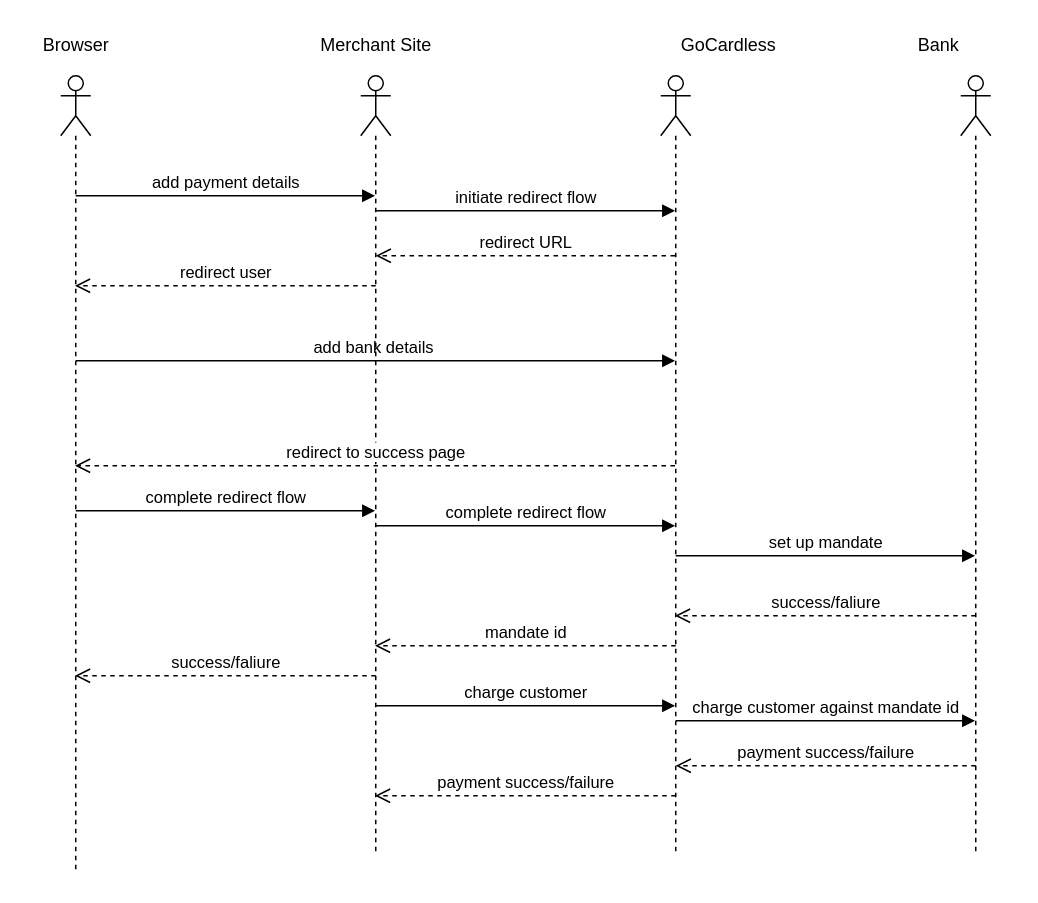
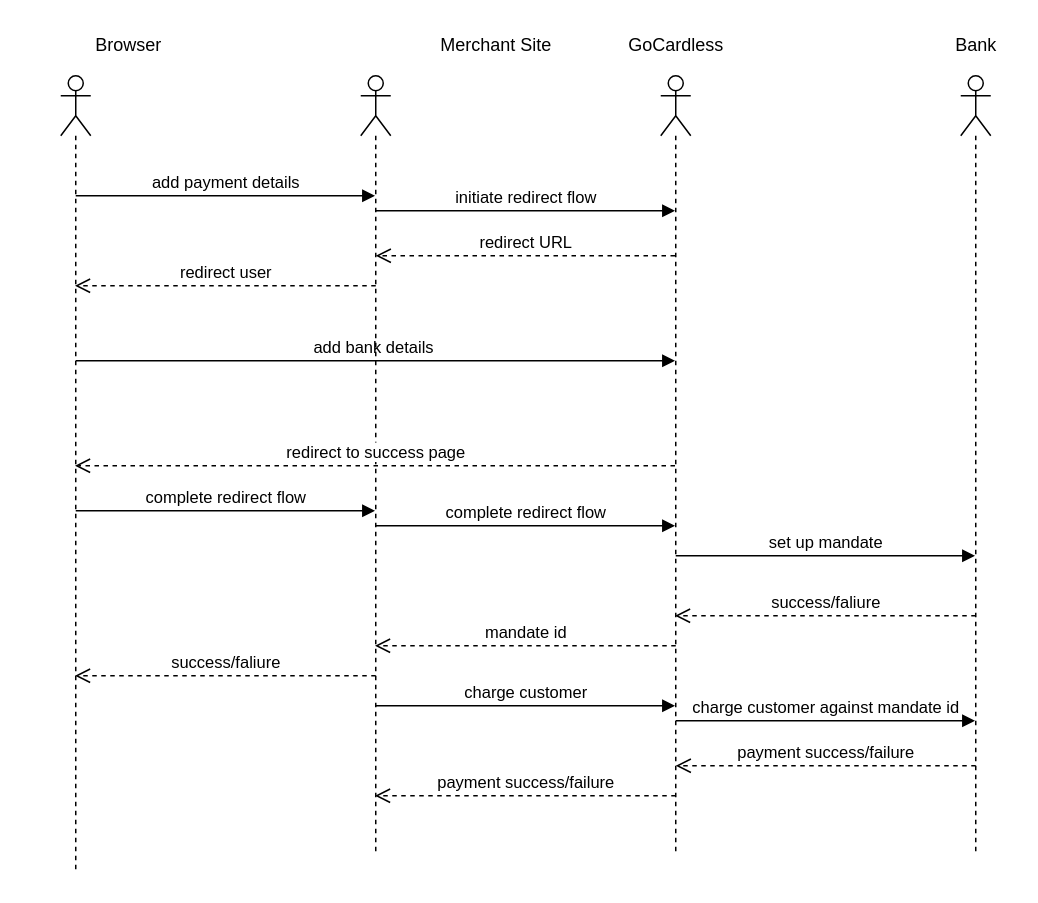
(76, 46) -> (128, 46)
(376, 46) -> (496, 46)
(728, 46) -> (676, 46)
(938, 46) -> (976, 46)
